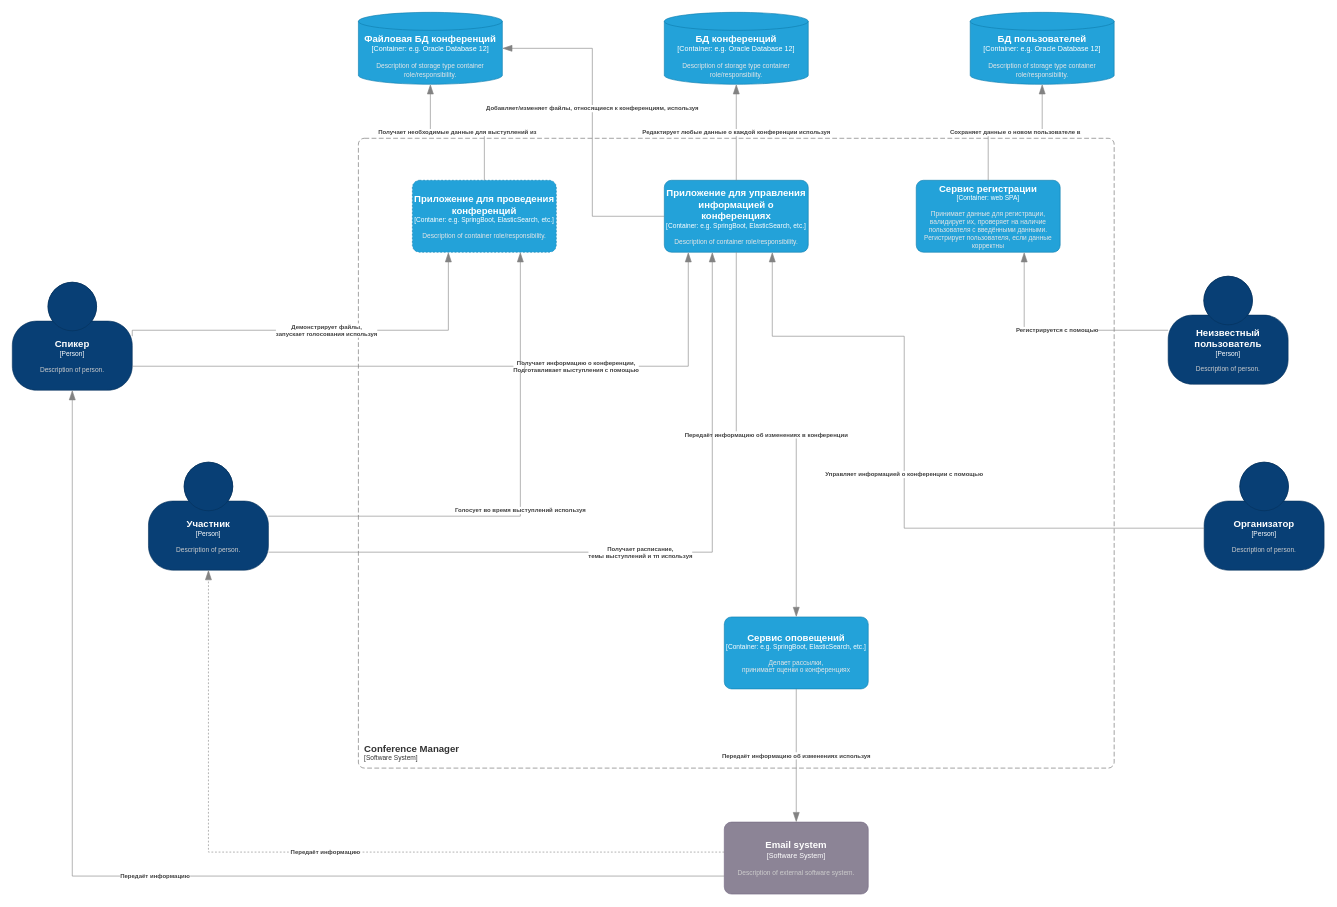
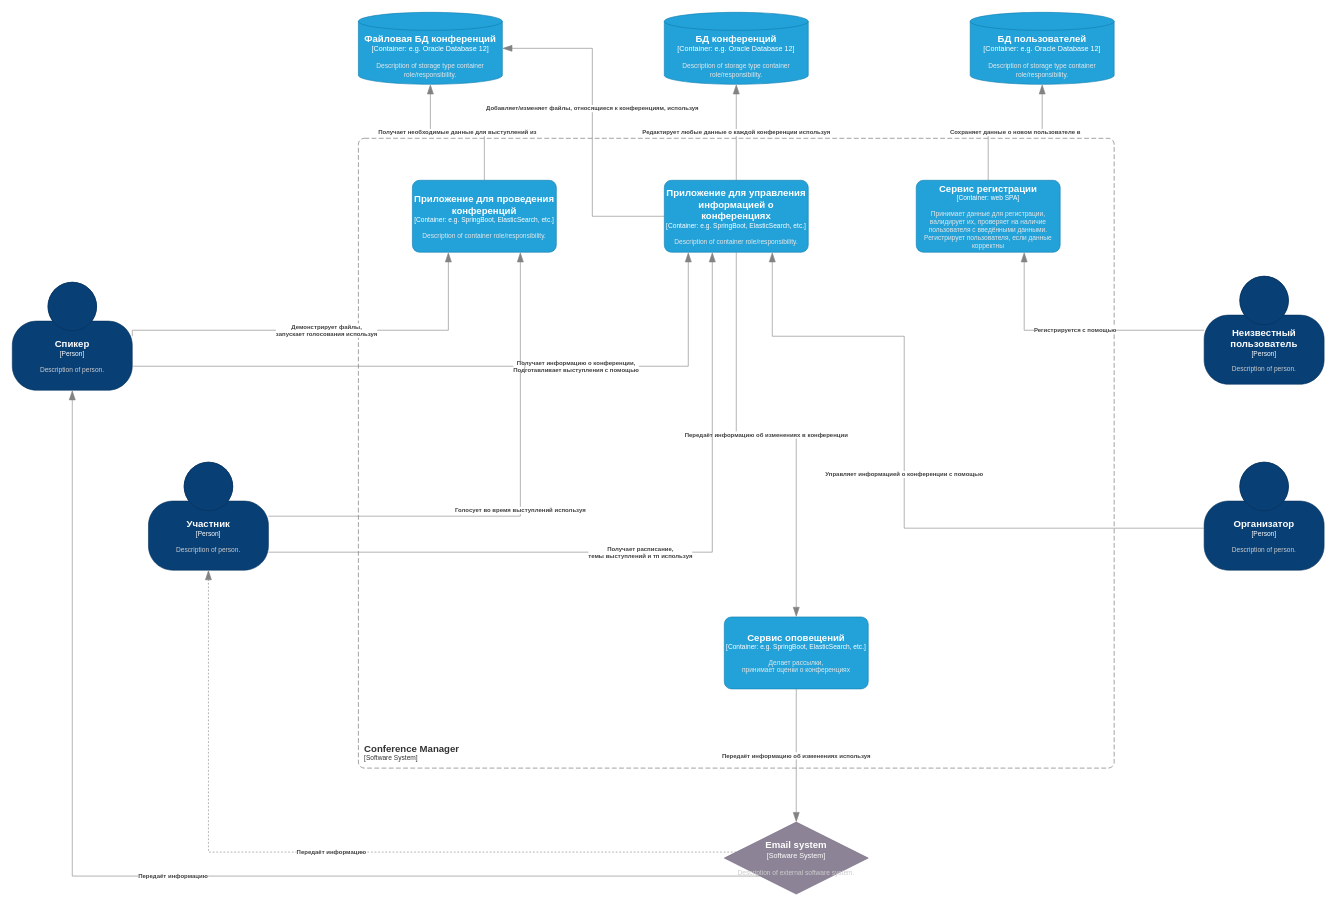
(485, 216) -> (485, 216)
(1229, 330) -> (1265, 330)
(797, 858) -> (797, 858)
